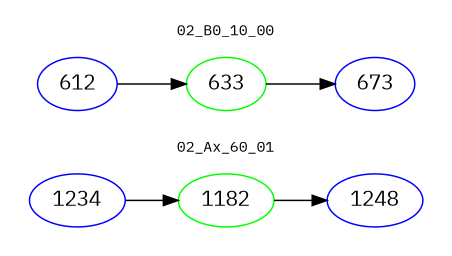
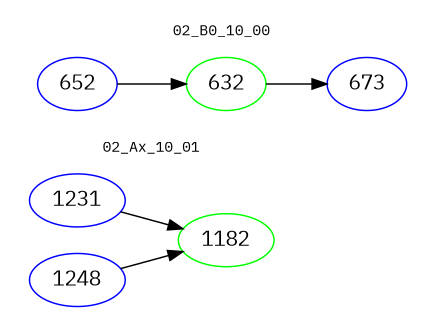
(77, 84) -> (77, 84)
(226, 84) -> (226, 84)
(226, 148) -> (152, 148)
(77, 200) -> (77, 200)
(293, 200) -> (145, 262)
